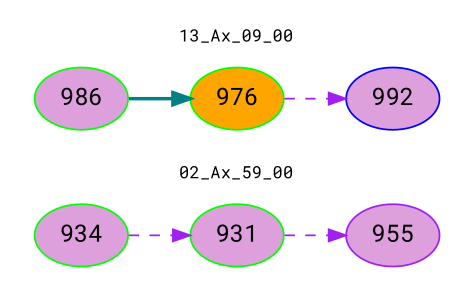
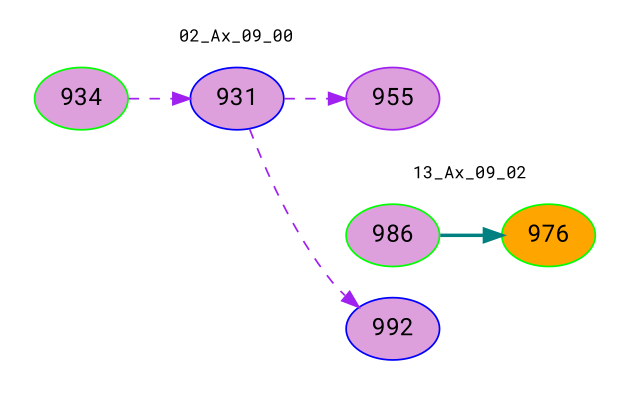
(237, 37) -> (471, 174)
(306, 99) -> (290, 217)
(237, 174) -> (237, 37)
(237, 235) -> (237, 99)
